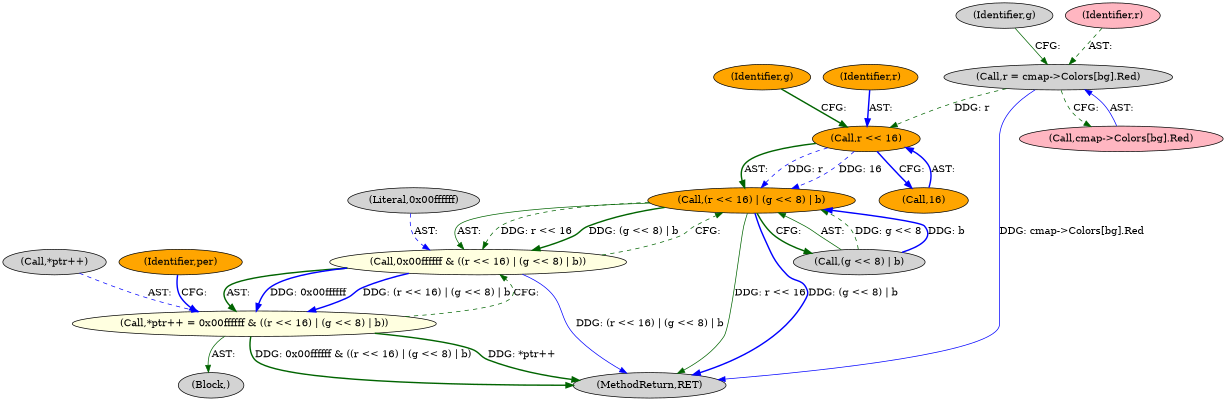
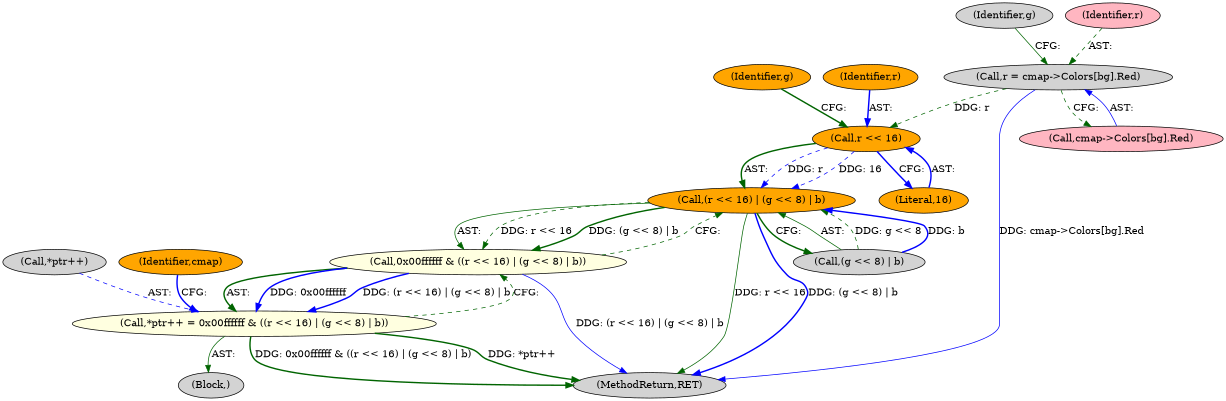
(414, 200) -> none
(924, 200) -> (924, 200)
(181, 262) -> (181, 262)
